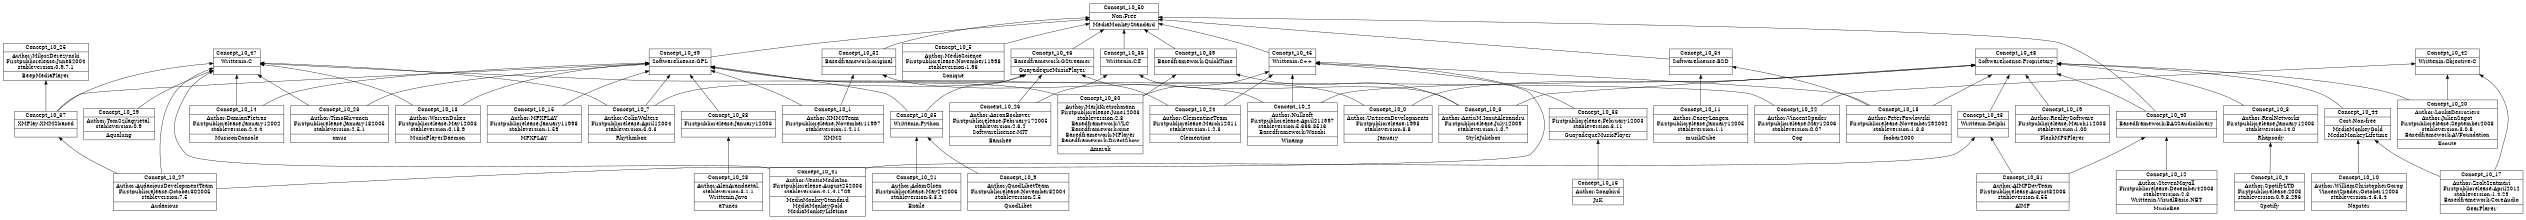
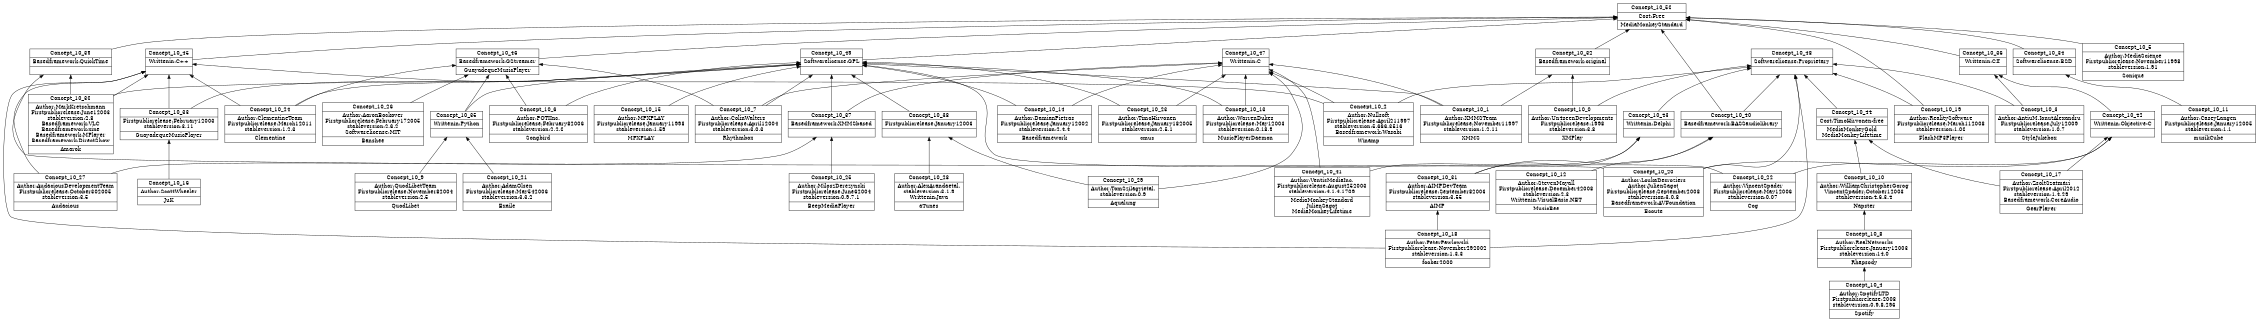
(1124, 16) -> (1652, 16)
none -> (1817, 37)
(953, 67) -> (2133, 67)
(2164, 79) -> (1864, 222)
none -> (544, 80)
none -> (492, 82)
(1804, 82) -> (1438, 222)
(1351, 83) -> (770, 165)
(1070, 89) -> (2059, 87)
(46, 98) -> (832, 157)
(166, 111) -> (1359, 78)
(2358, 121) -> (1852, 121)
(46, 124) -> (832, 124)
none -> (538, 124)
(237, 138) -> (1045, 138)
(1388, 138) -> (1573, 138)
none -> (1022, 168)
(728, 192) -> (929, 192)
(917, 192) -> (507, 192)
(1598, 192) -> (169, 192)
(2023, 192) -> (1438, 192)
(165, 197) -> (65, 197)
(818, 206) -> (1322, 206)
